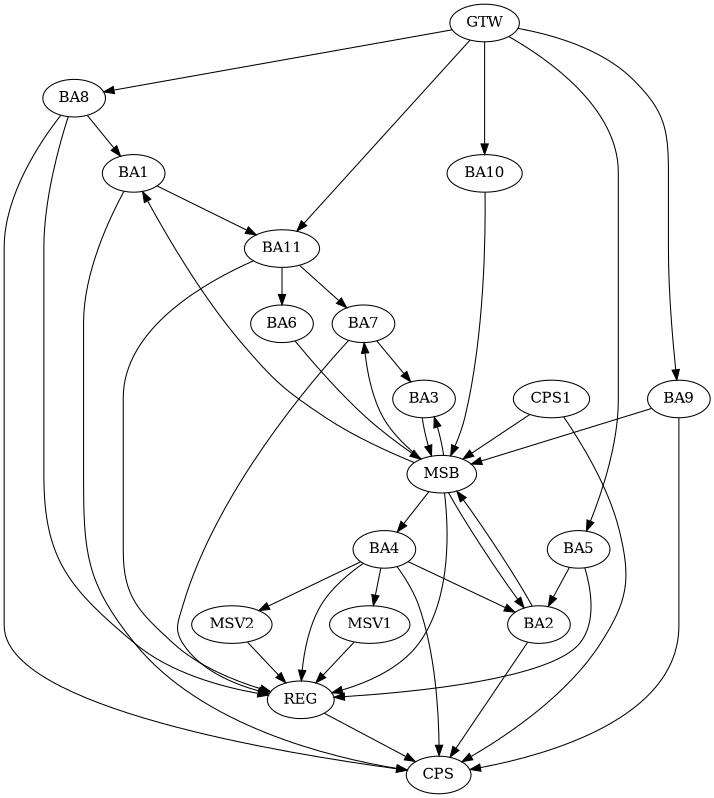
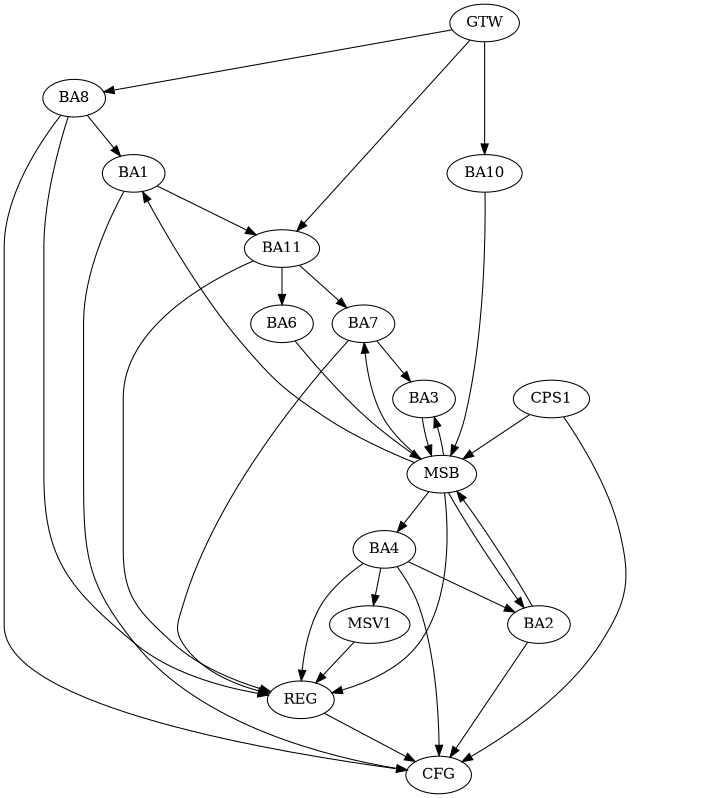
(679, 399) -> none
(579, 549) -> none
(232, 625) -> none
(439, 775) -> (439, 775)
